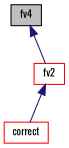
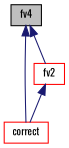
none -> (25, 79)
